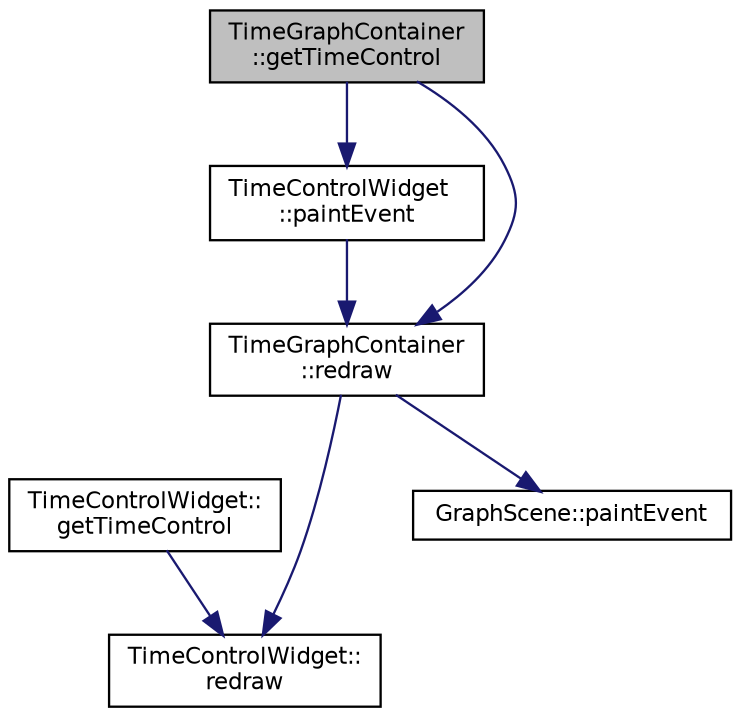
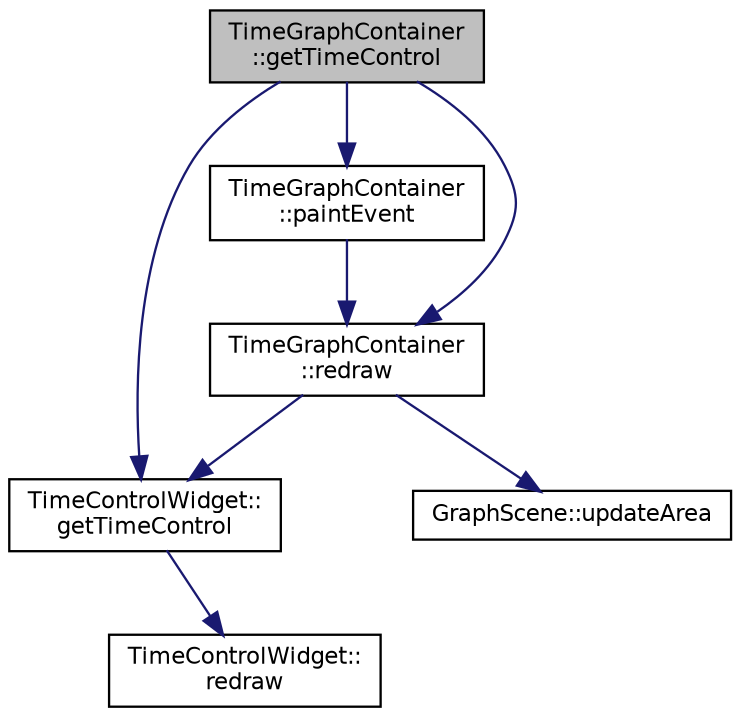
(347, 203) -> (347, 203)
none -> (157, 246)
(315, 507) -> (256, 430)
(572, 515) -> (572, 515)
